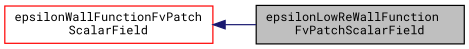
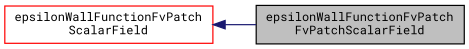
(360, 25) -> (360, 25)
